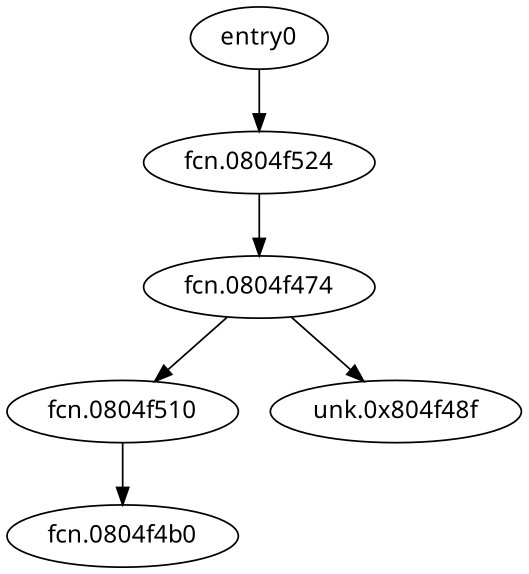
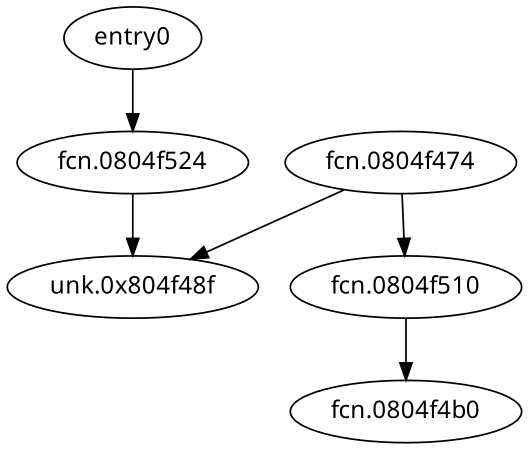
(259, 216) -> (133, 216)
